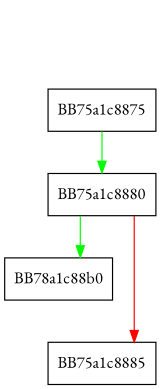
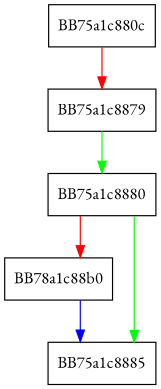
none -> (102, 26)
(102, 110) -> (102, 110)
(80, 231) -> (80, 231)
(134, 273) -> (134, 273)
none -> (80, 315)
